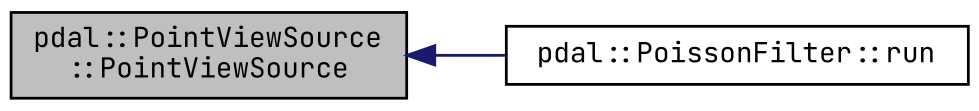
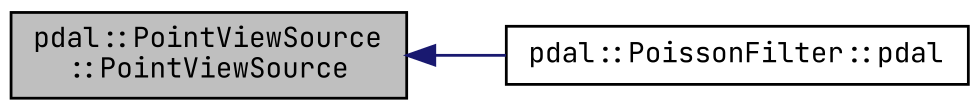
(737, 55) -> (737, 55)
